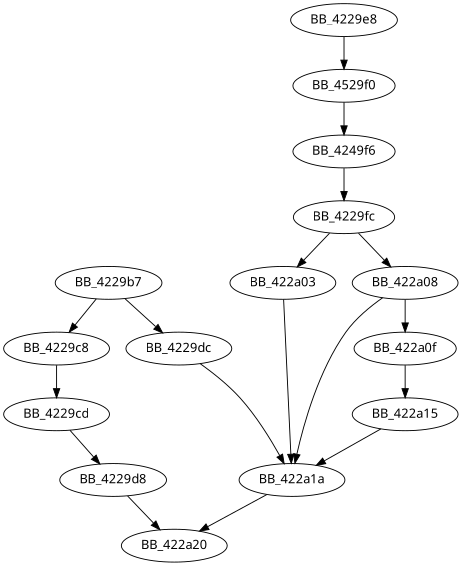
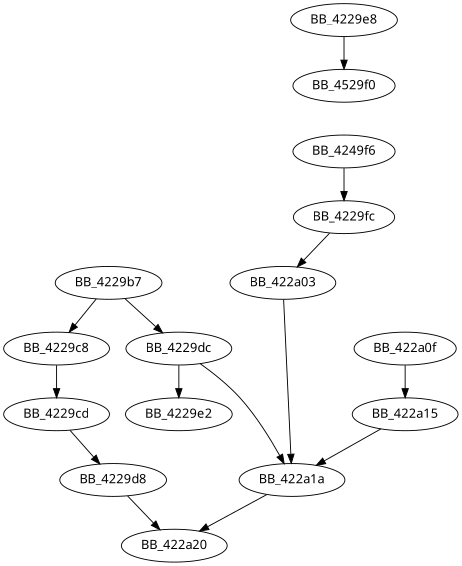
(344, 114) -> none
(405, 283) -> none
none -> (179, 414)
